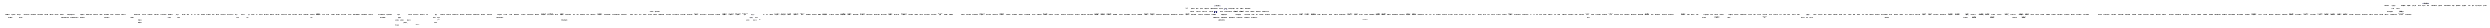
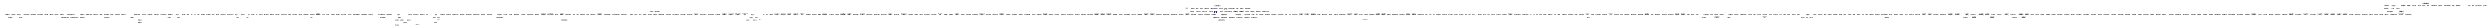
(2464, 6) -> none
none -> (2386, 9)
none -> (957, 14)
none -> (1677, 14)
none -> (2093, 14)
